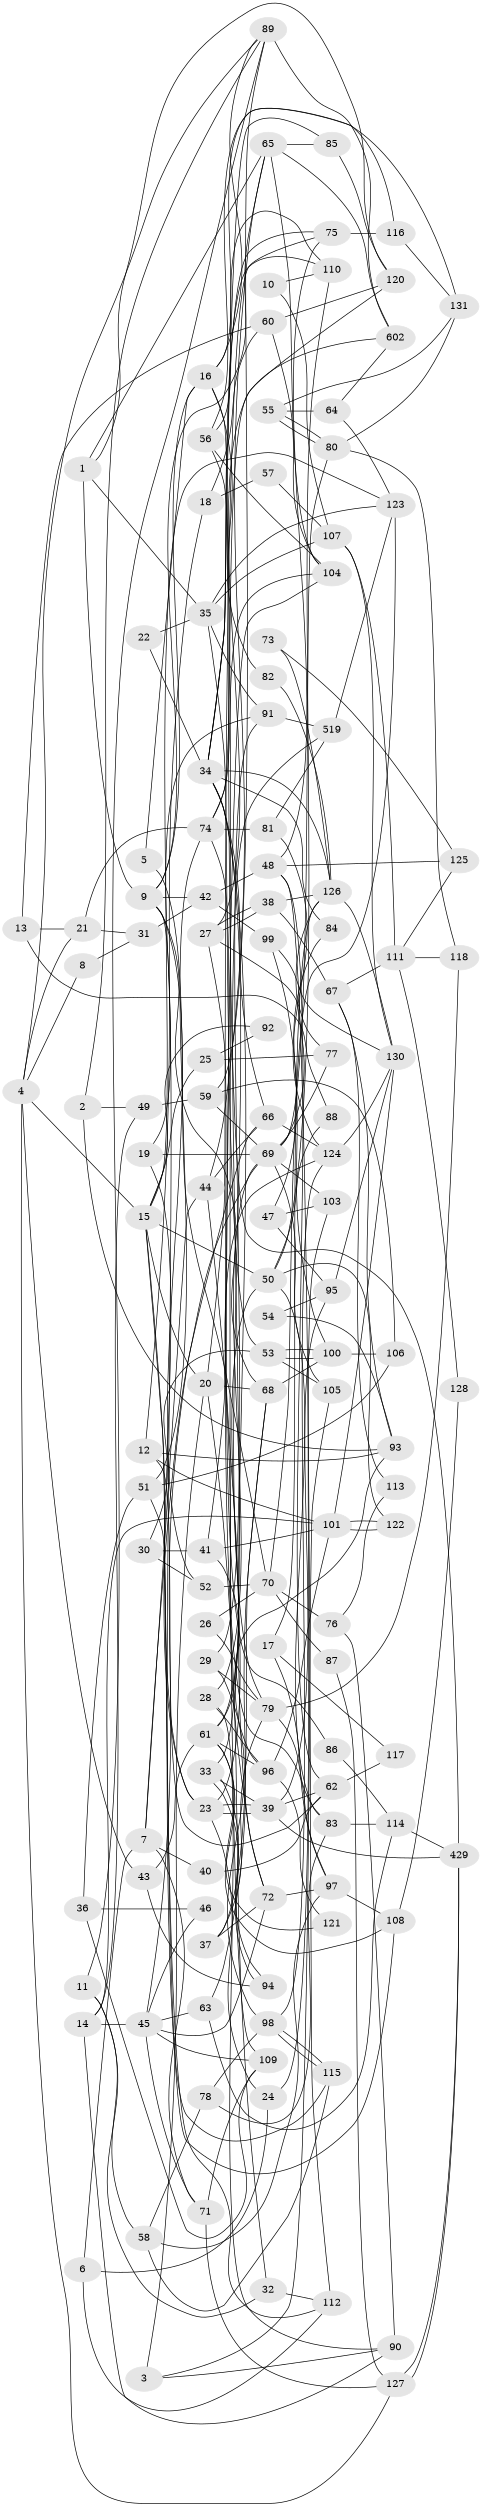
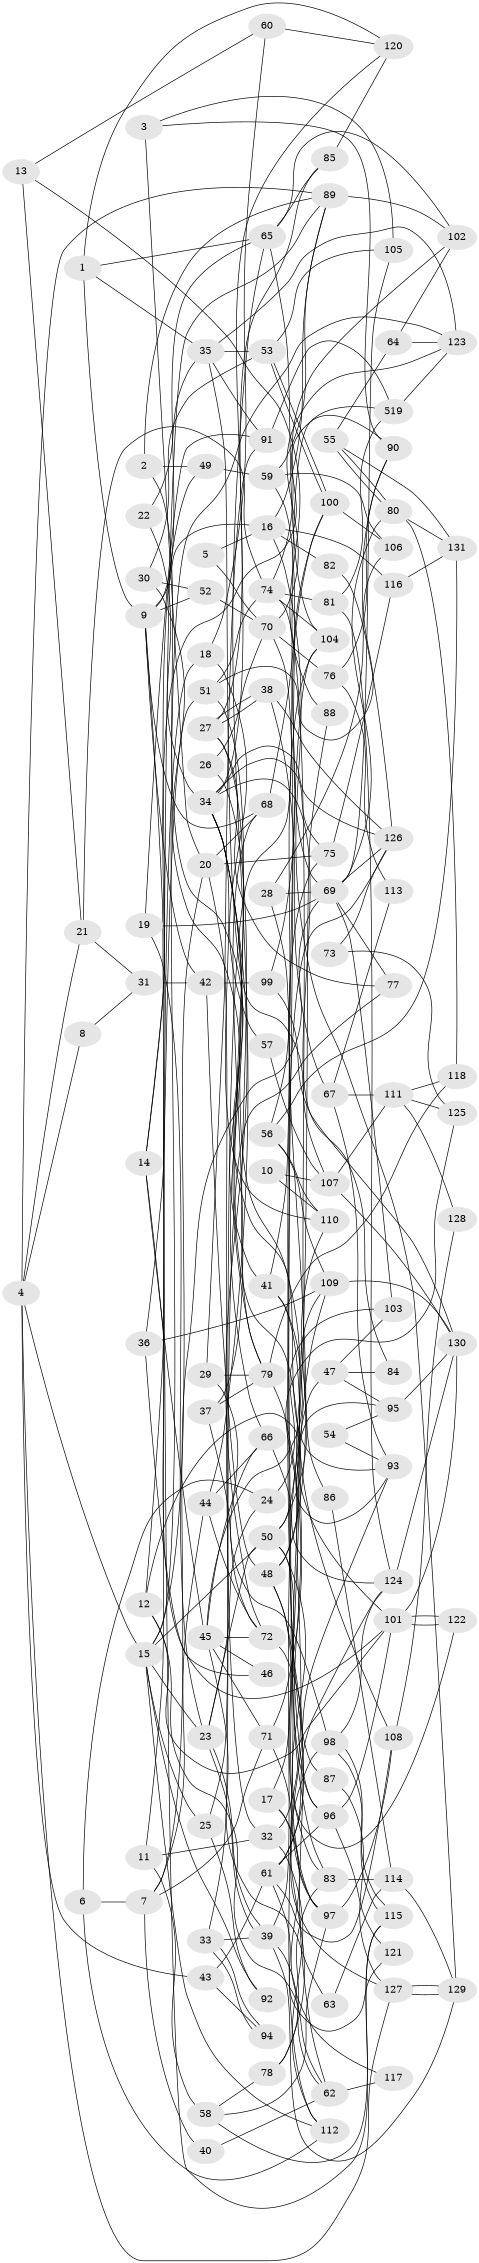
(396, 338) -> (457, 237)
(288, 392) -> none
(370, 961) -> (406, 1288)
none -> (299, 1605)
(244, 1702) -> none
(459, 1856) -> (457, 1990)
